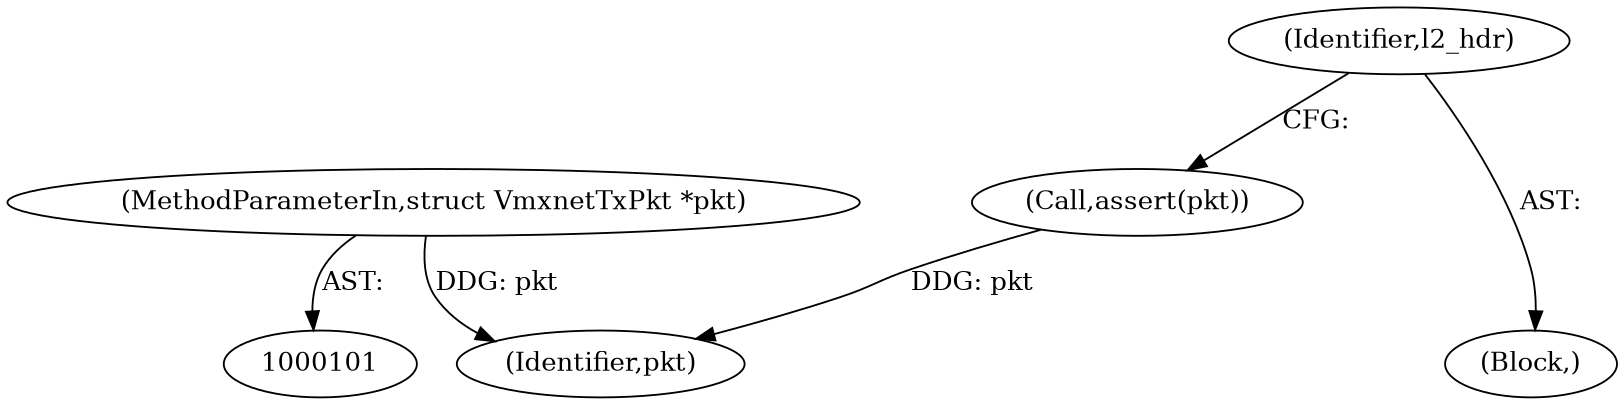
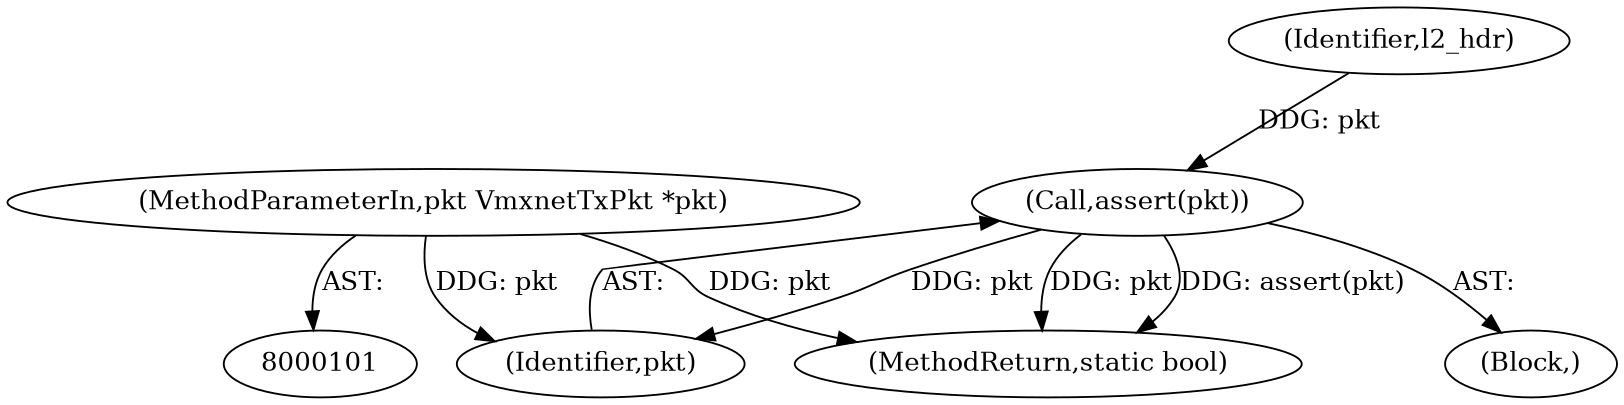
(1320, 122) -> (1320, 122)
(1497, 185) -> (1384, 257)
(434, 202) -> (434, 202)
none -> (760, 250)
(320, 364) -> (320, 364)
none -> (1048, 364)
